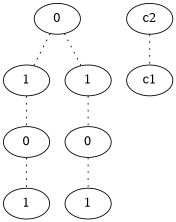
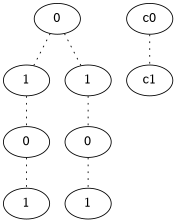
(150, 19) -> (150, 19)
